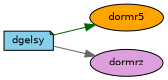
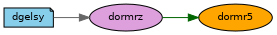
(69, 31) -> (175, 18)
